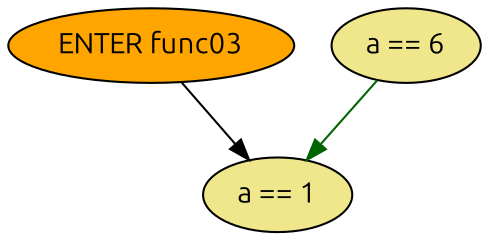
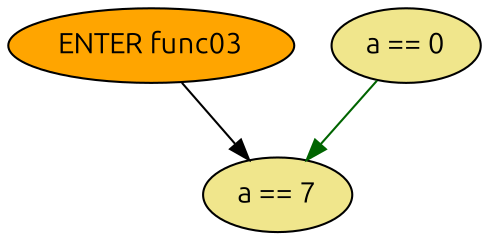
(406, 46) -> (406, 46)
(278, 195) -> (278, 195)
